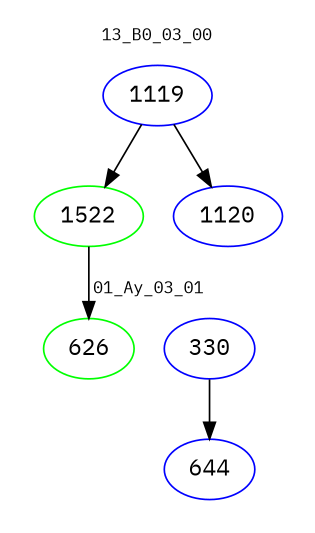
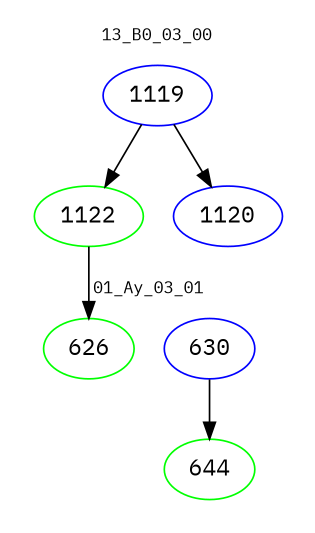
(89, 216) -> (89, 216)
(210, 349) -> (210, 349)
(210, 469) -> (210, 469)
